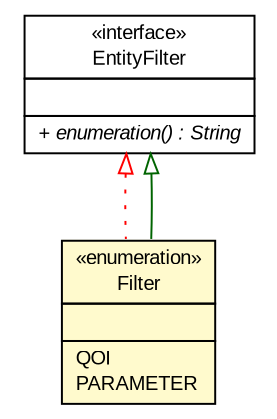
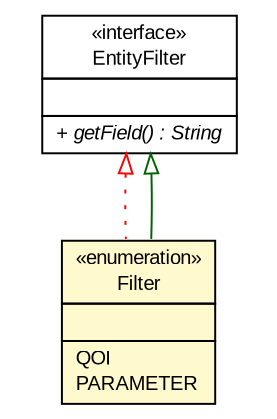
(140, 134) -> (140, 134)
